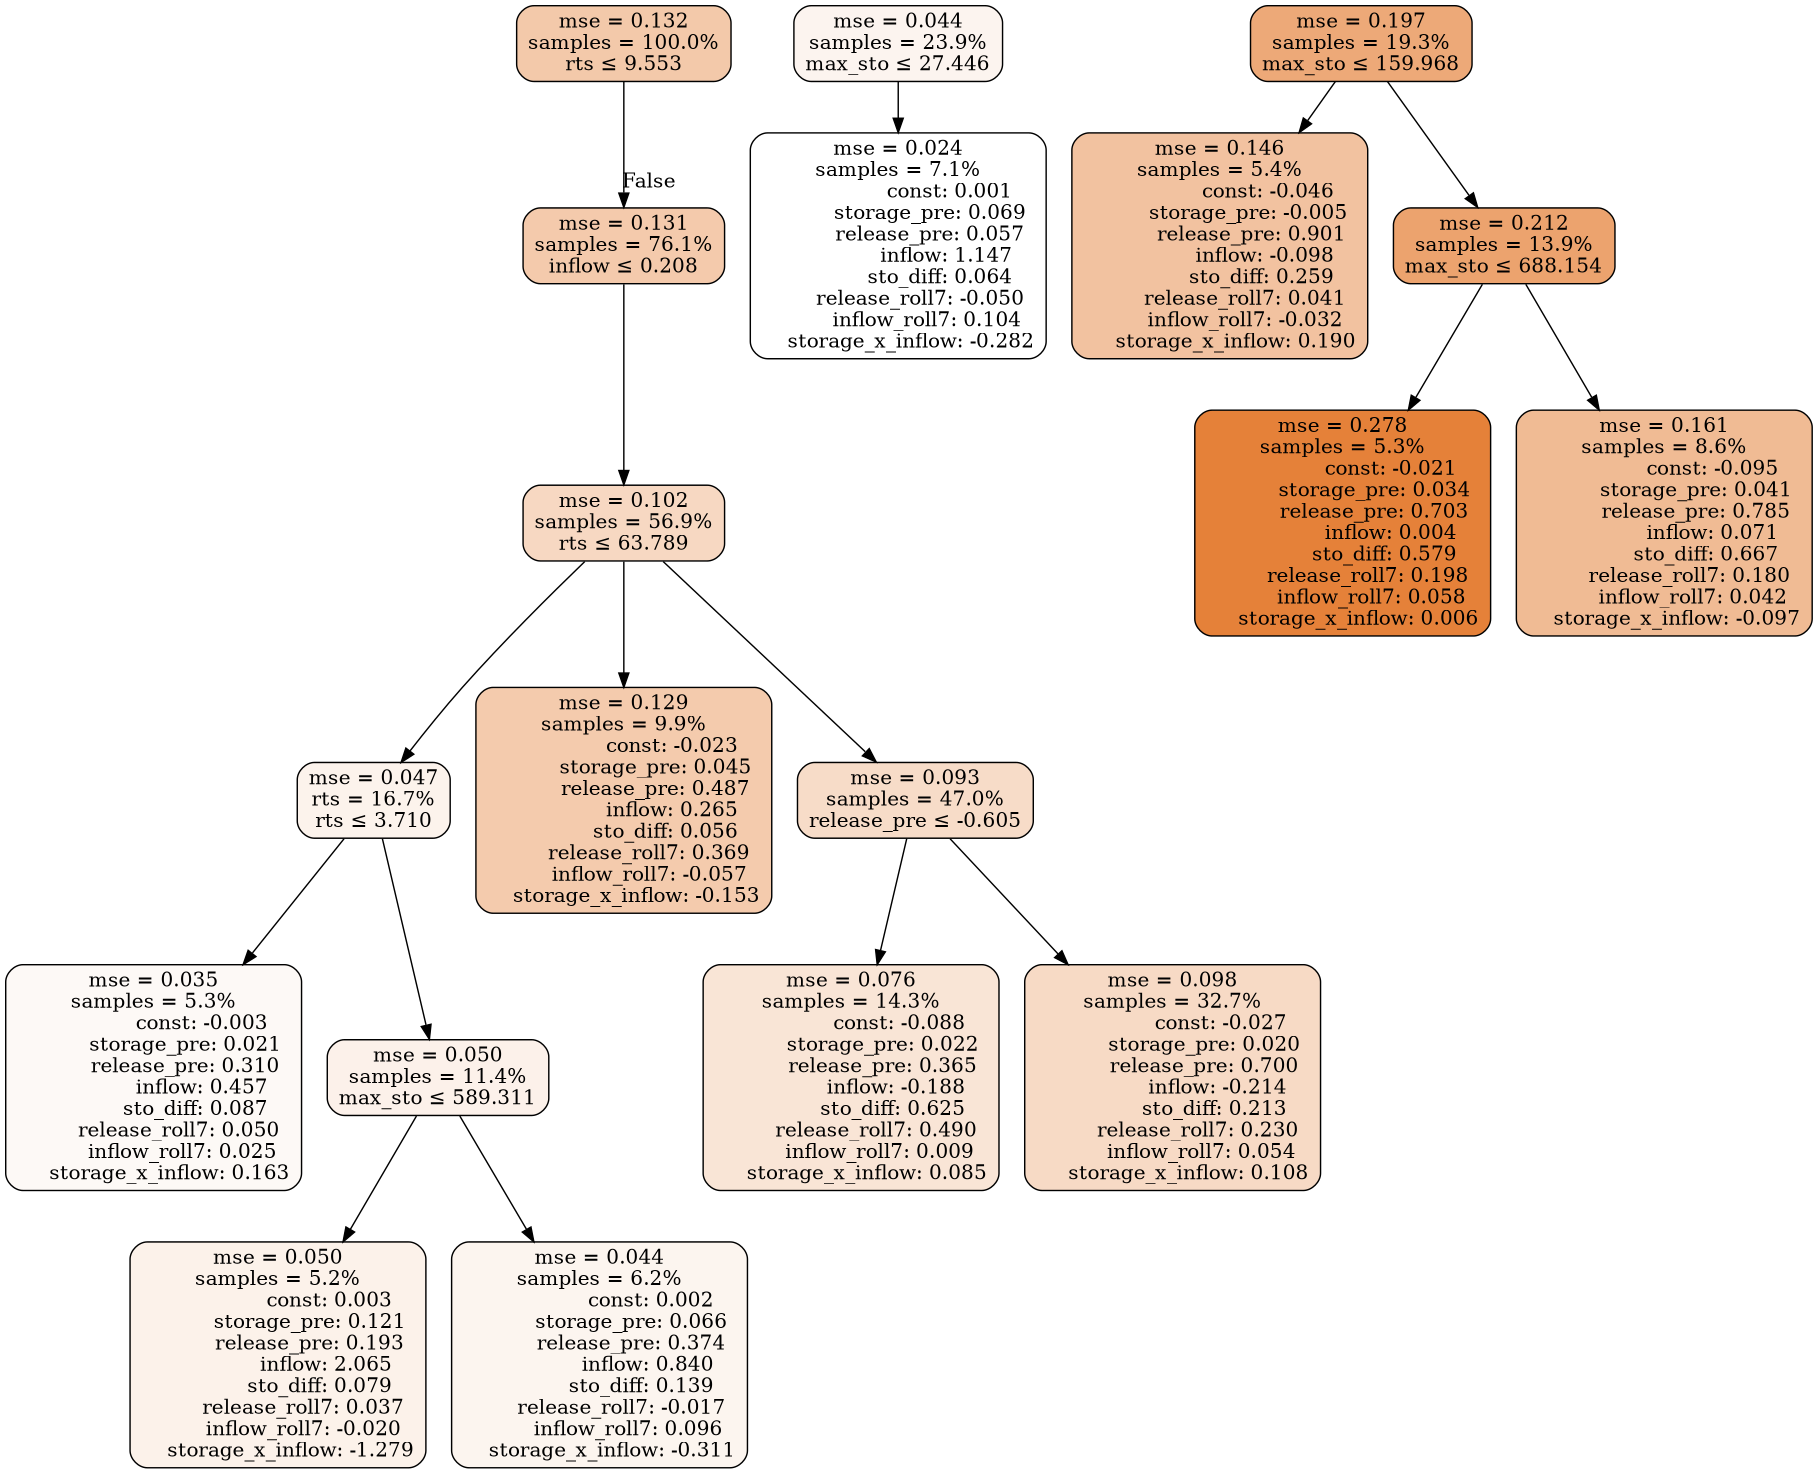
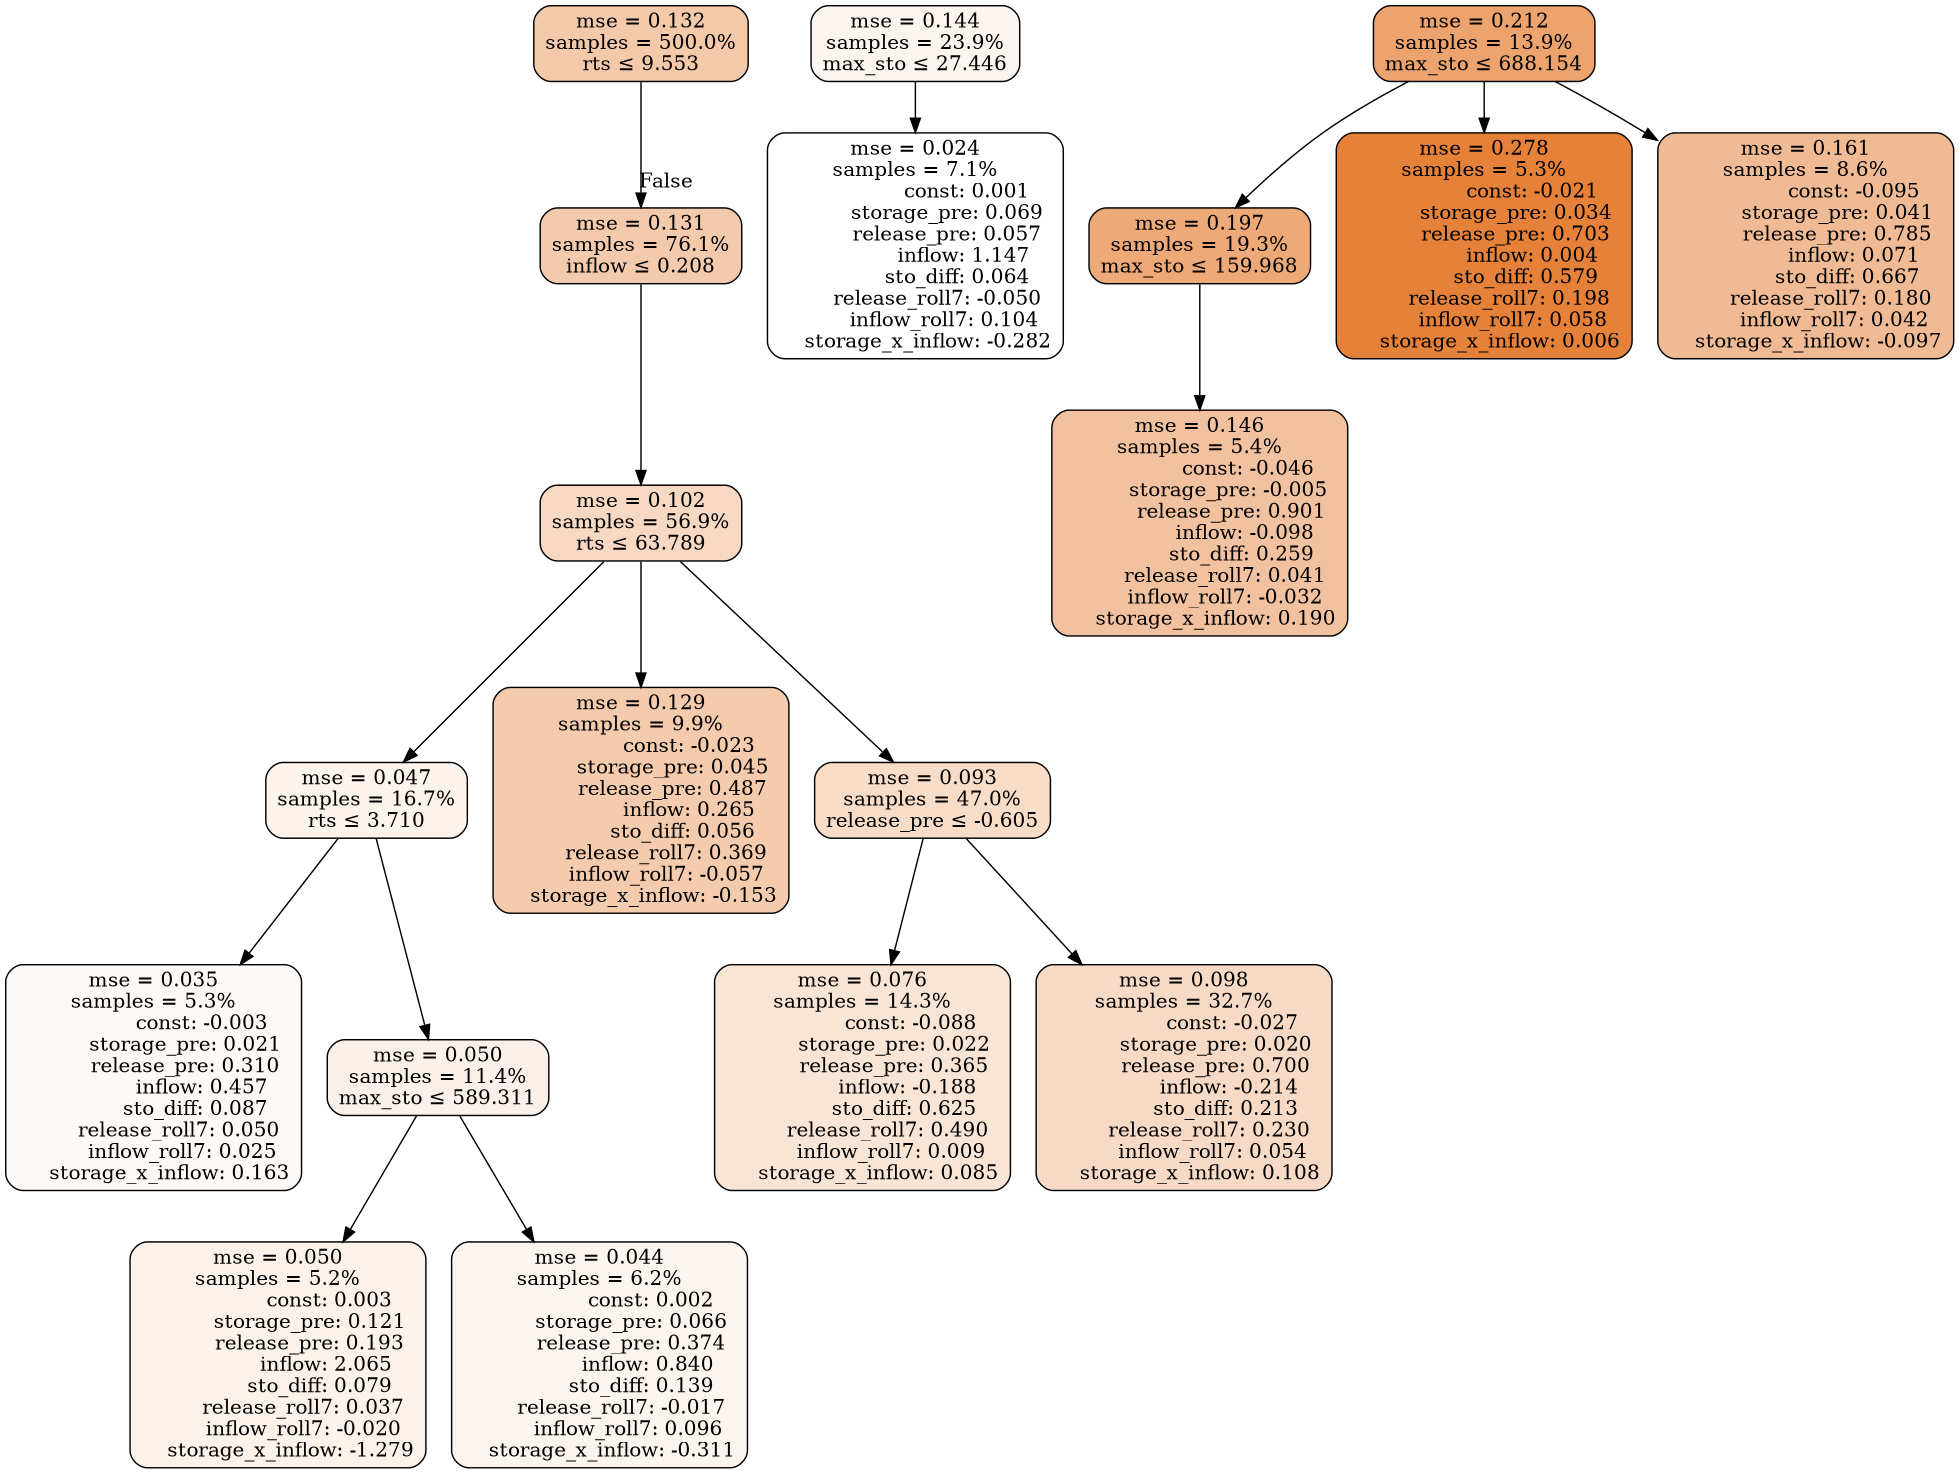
(624, 44) -> (641, 44)
(898, 44) -> (915, 44)
(1428, 139) -> (1322, 133)
(374, 800) -> (367, 800)
